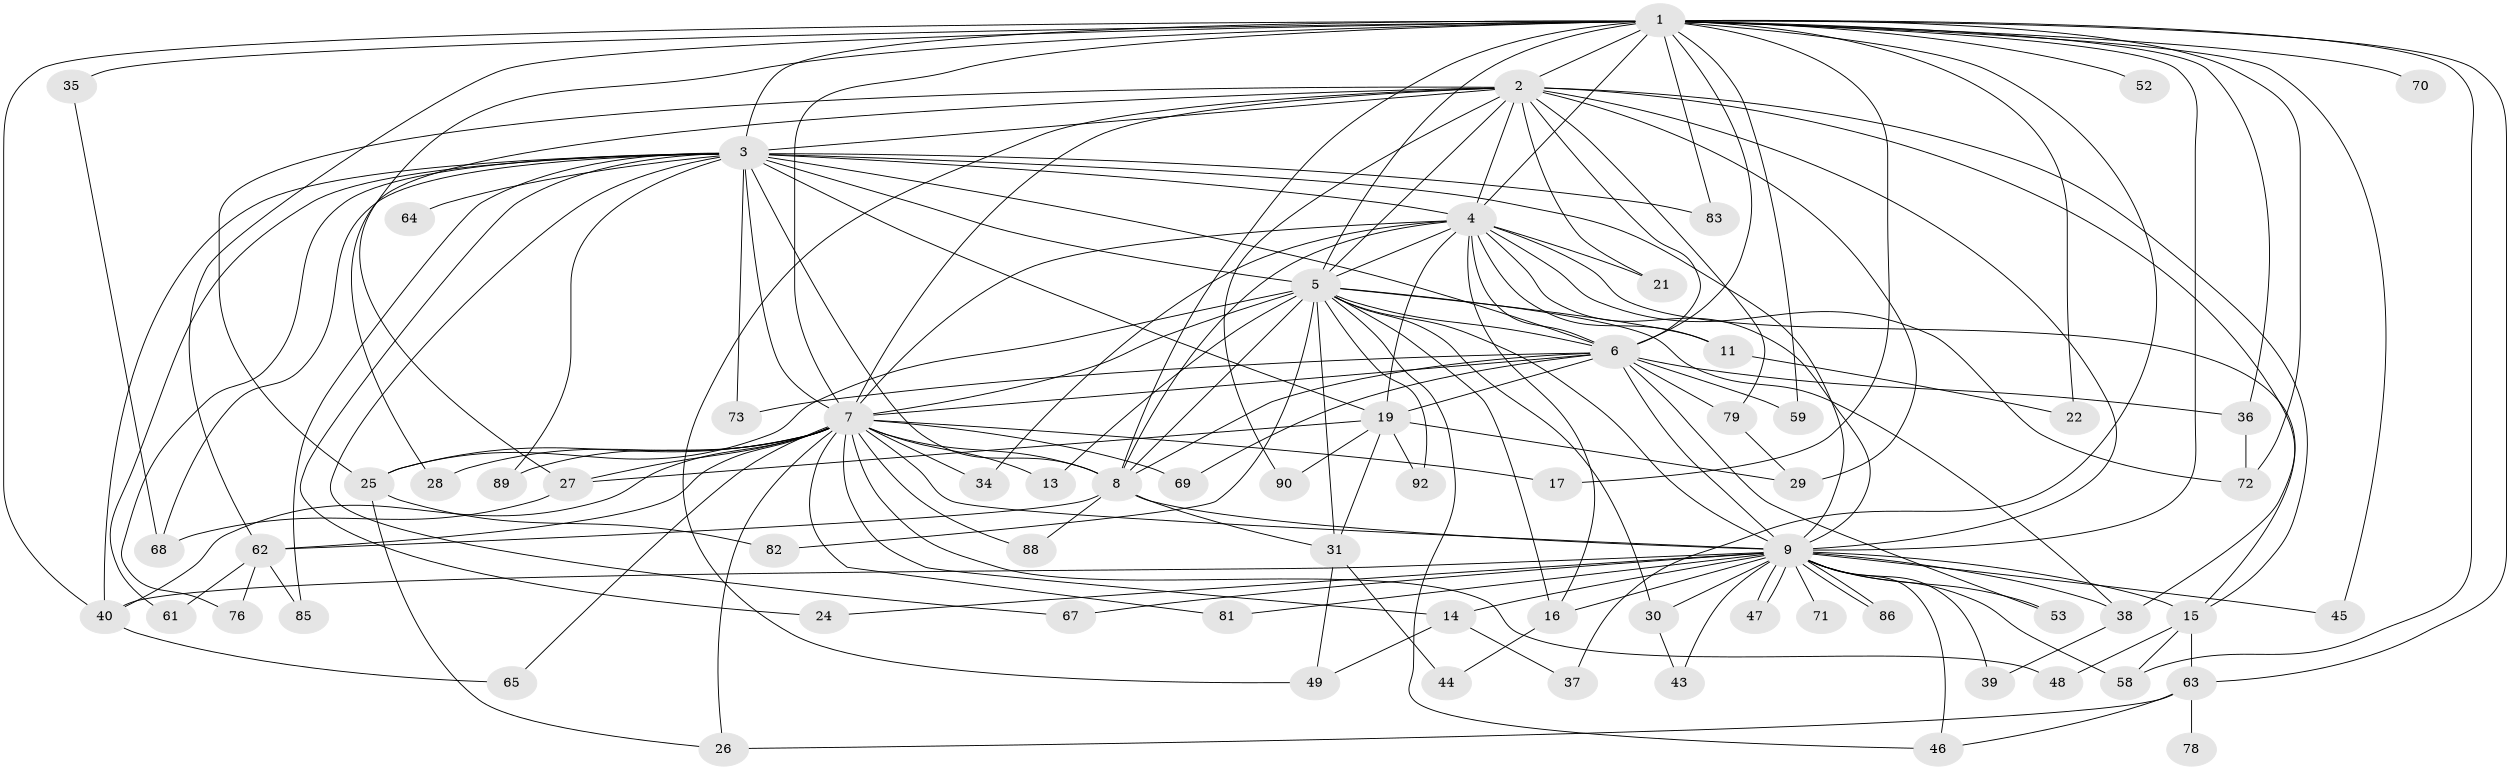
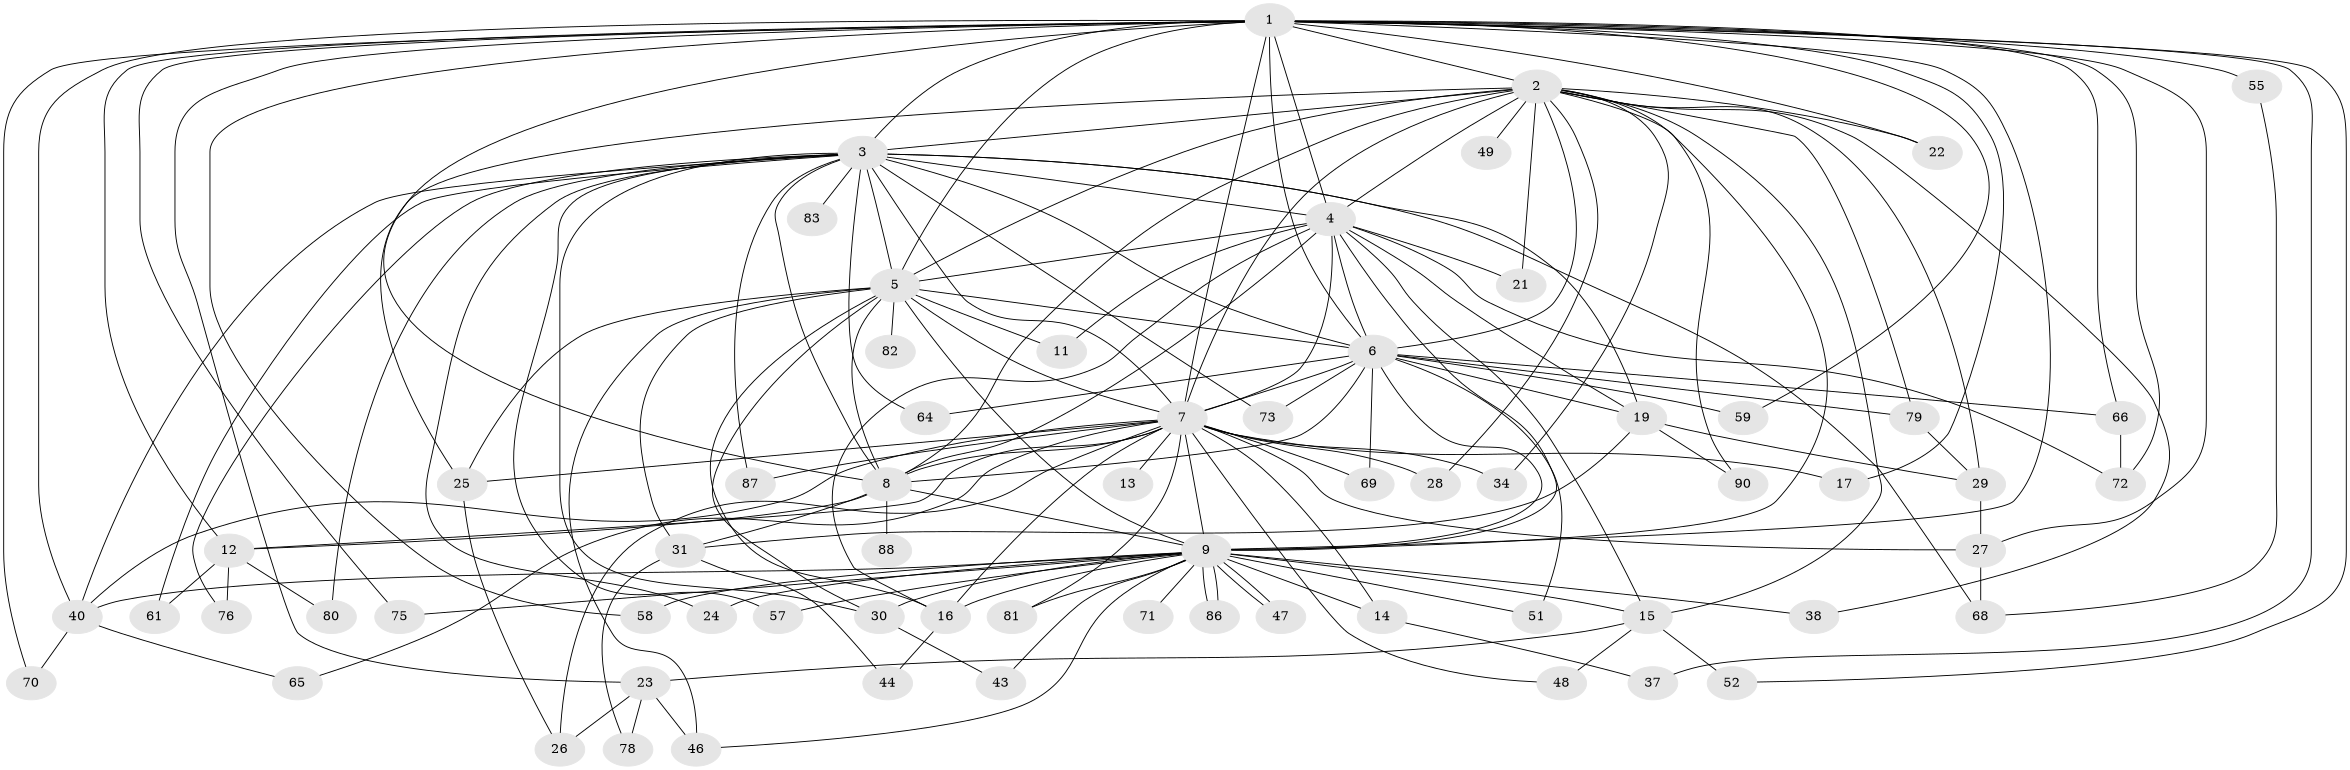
(72, 87) -> (2257, 87)
(1686, 115) -> none
(1379, 187) -> (560, 394)
none -> (1167, 217)
(1194, 293) -> (1645, 266)
(1731, 380) -> none
(1895, 381) -> (1706, 101)
(1164, 385) -> none
none -> (1139, 386)
(2246, 418) -> (2121, 418)
(938, 454) -> (1981, 518)
(502, 484) -> (750, 484)
(1421, 484) -> none
(923, 503) -> (1051, 504)
(597, 524) -> none
(261, 551) -> (229, 551)
(304, 617) -> (332, 617)
(1071, 617) -> (778, 617)
(1325, 617) -> (603, 636)
(2059, 617) -> (1537, 617)
(2340, 617) -> (400, 617)
none -> (54, 650)
(1383, 650) -> none
(2159, 650) -> (1690, 650)
(1990, 683) -> none
(2192, 683) -> (646, 683)
